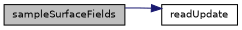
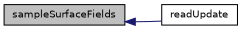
(138, 8) -> (148, 22)
